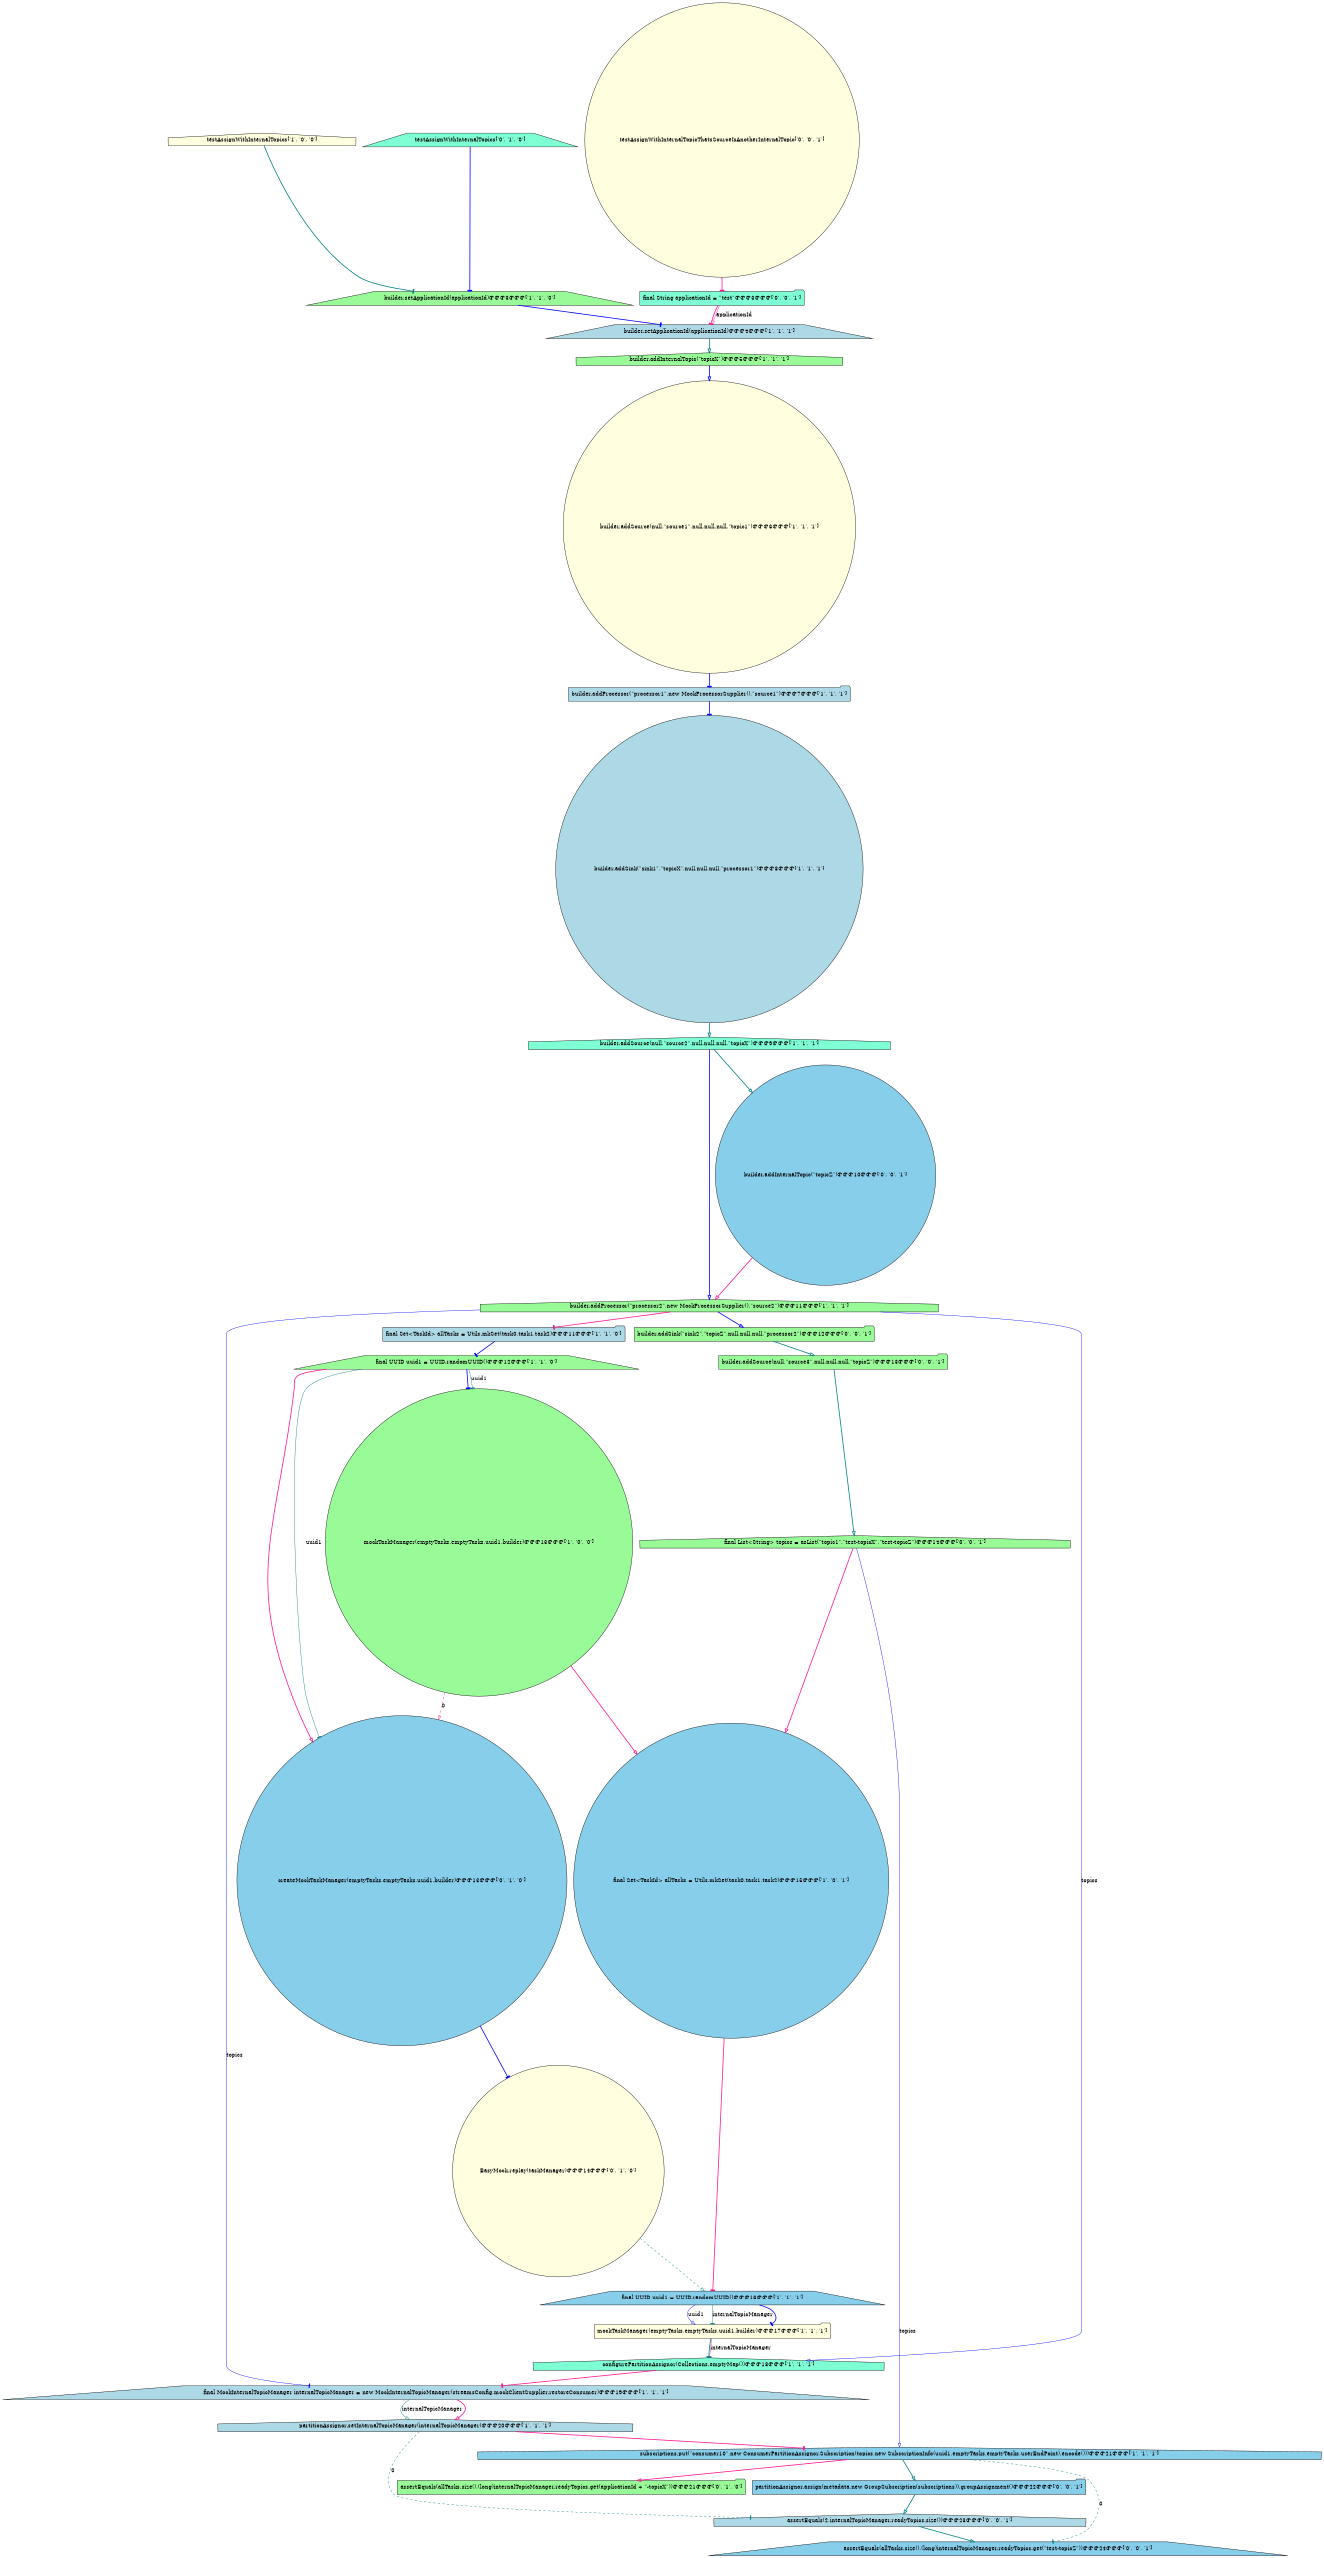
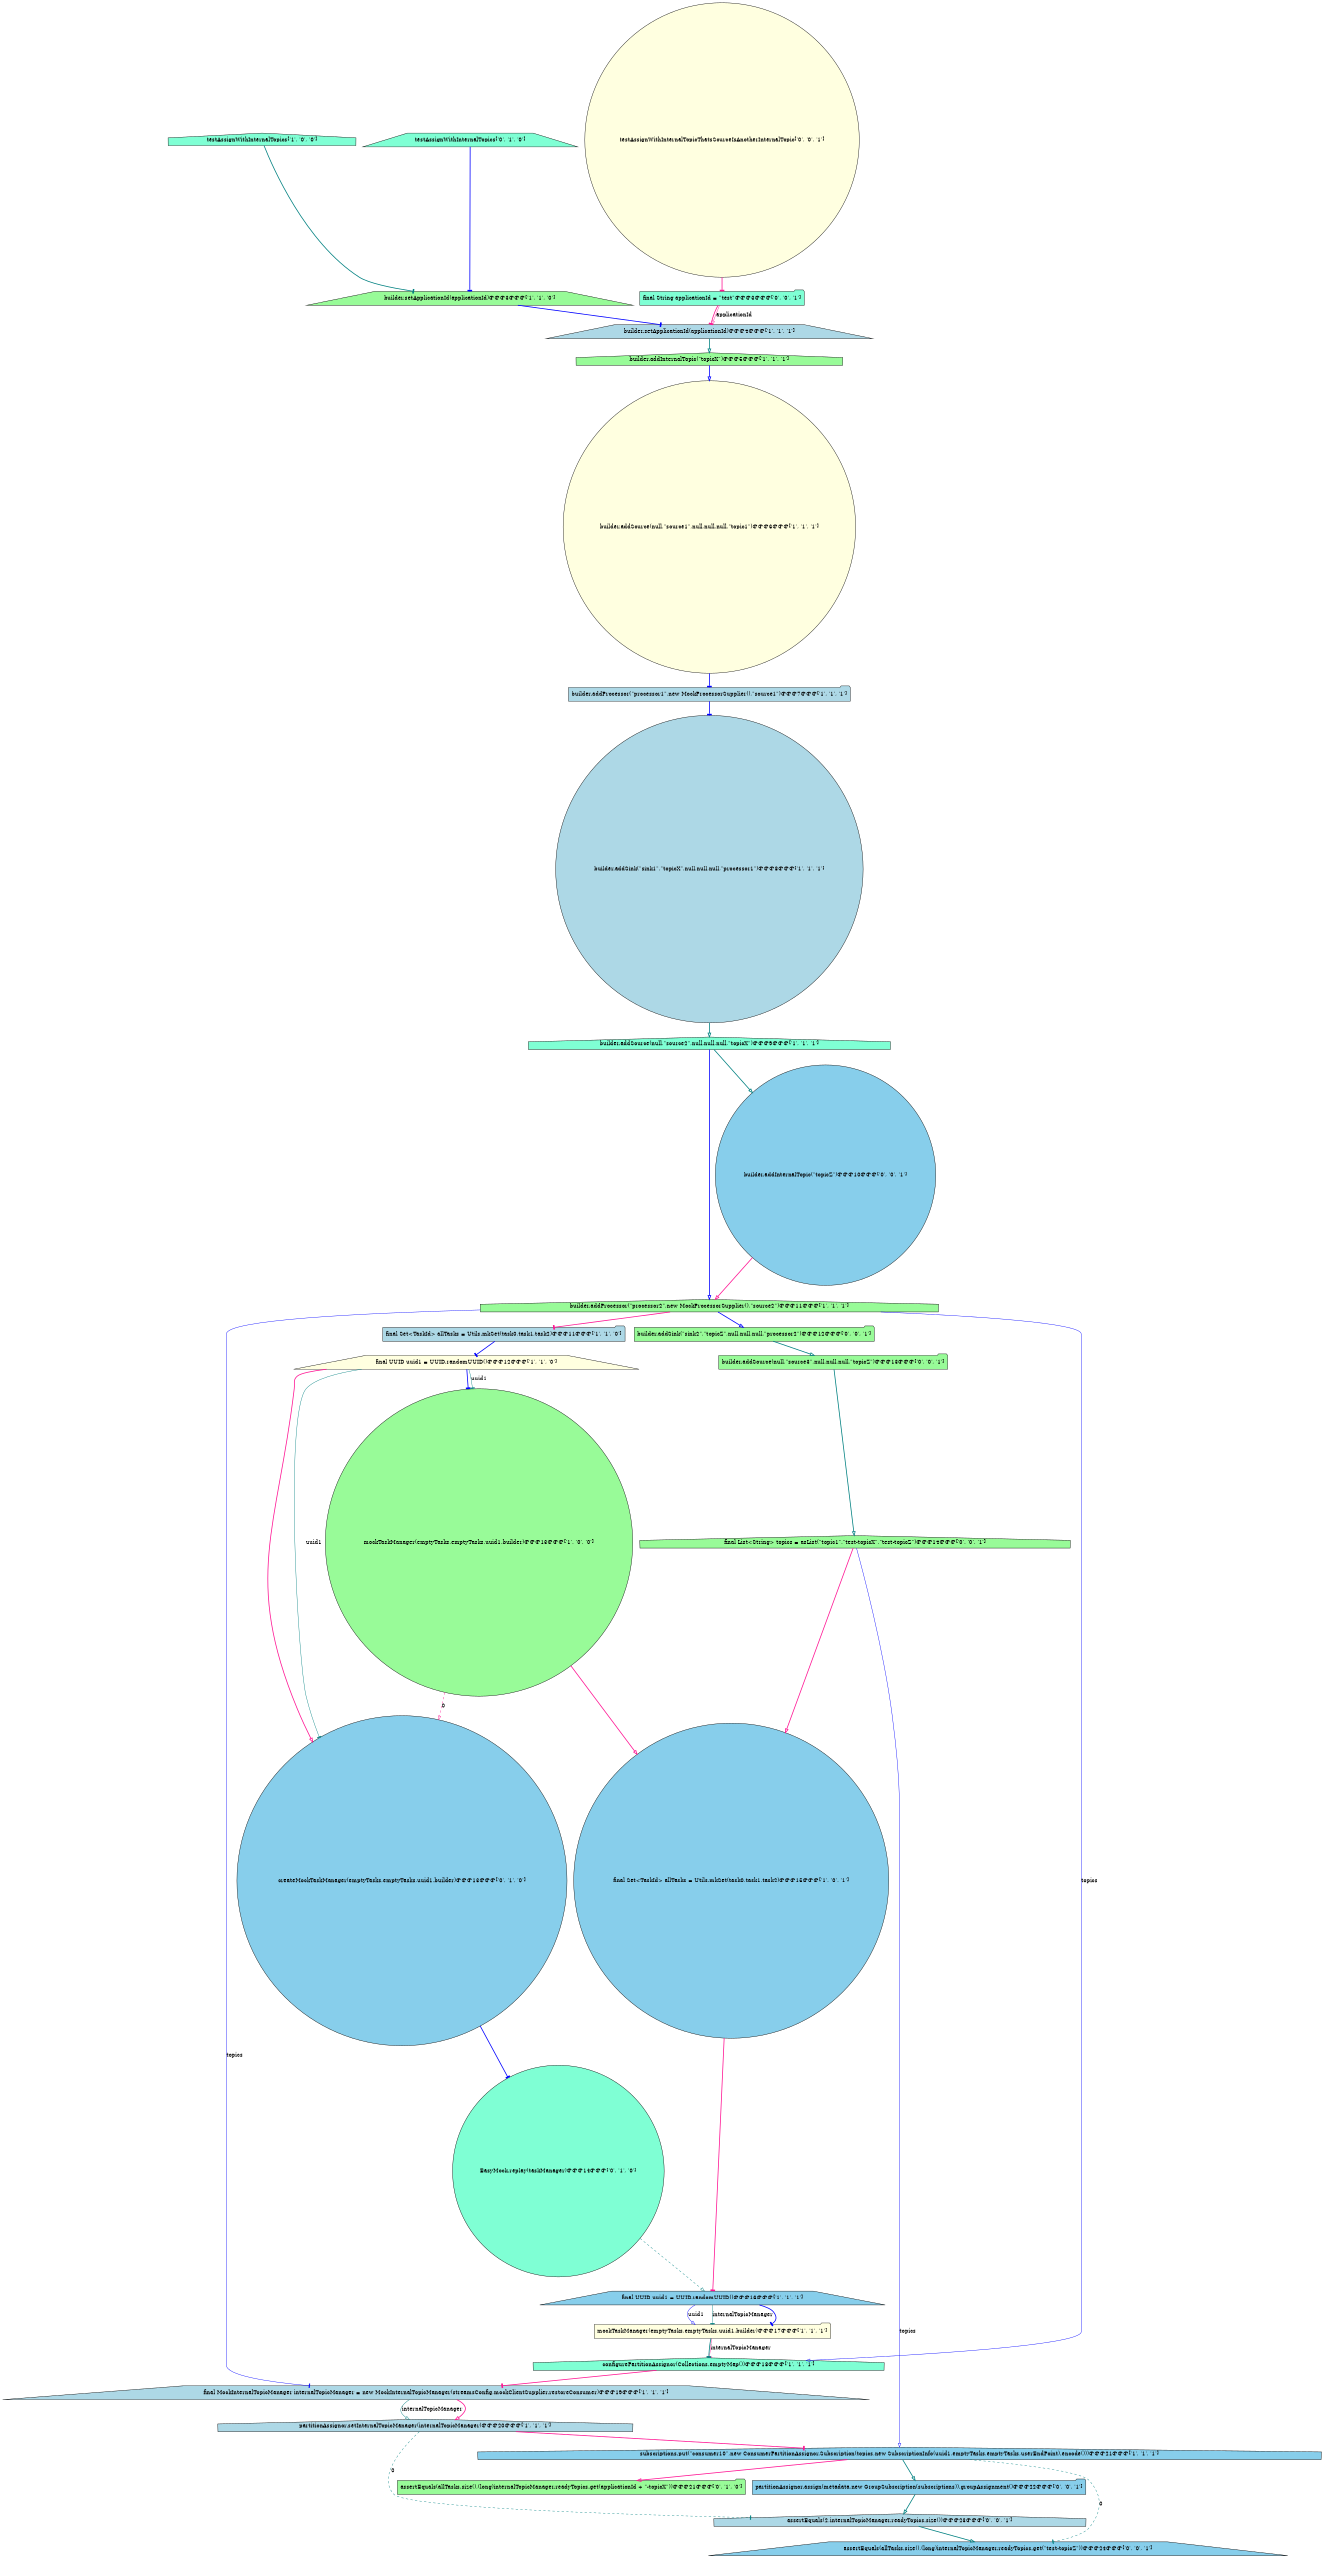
(262, 140) -> (262, 140)
(466, 1362) -> (466, 1362)
(558, 2171) -> (558, 2171)
